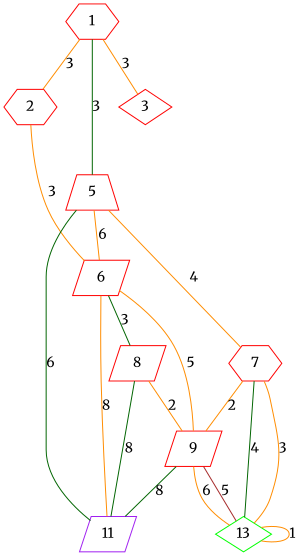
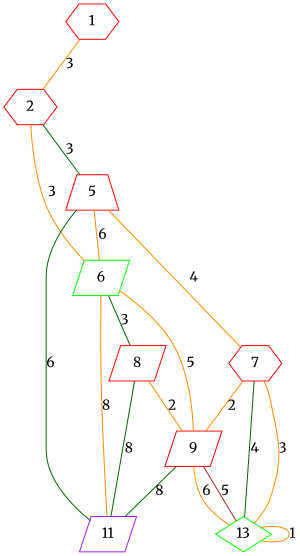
(92, 107) -> (61, 150)
(145, 107) -> none
(101, 278) -> (101, 278)
